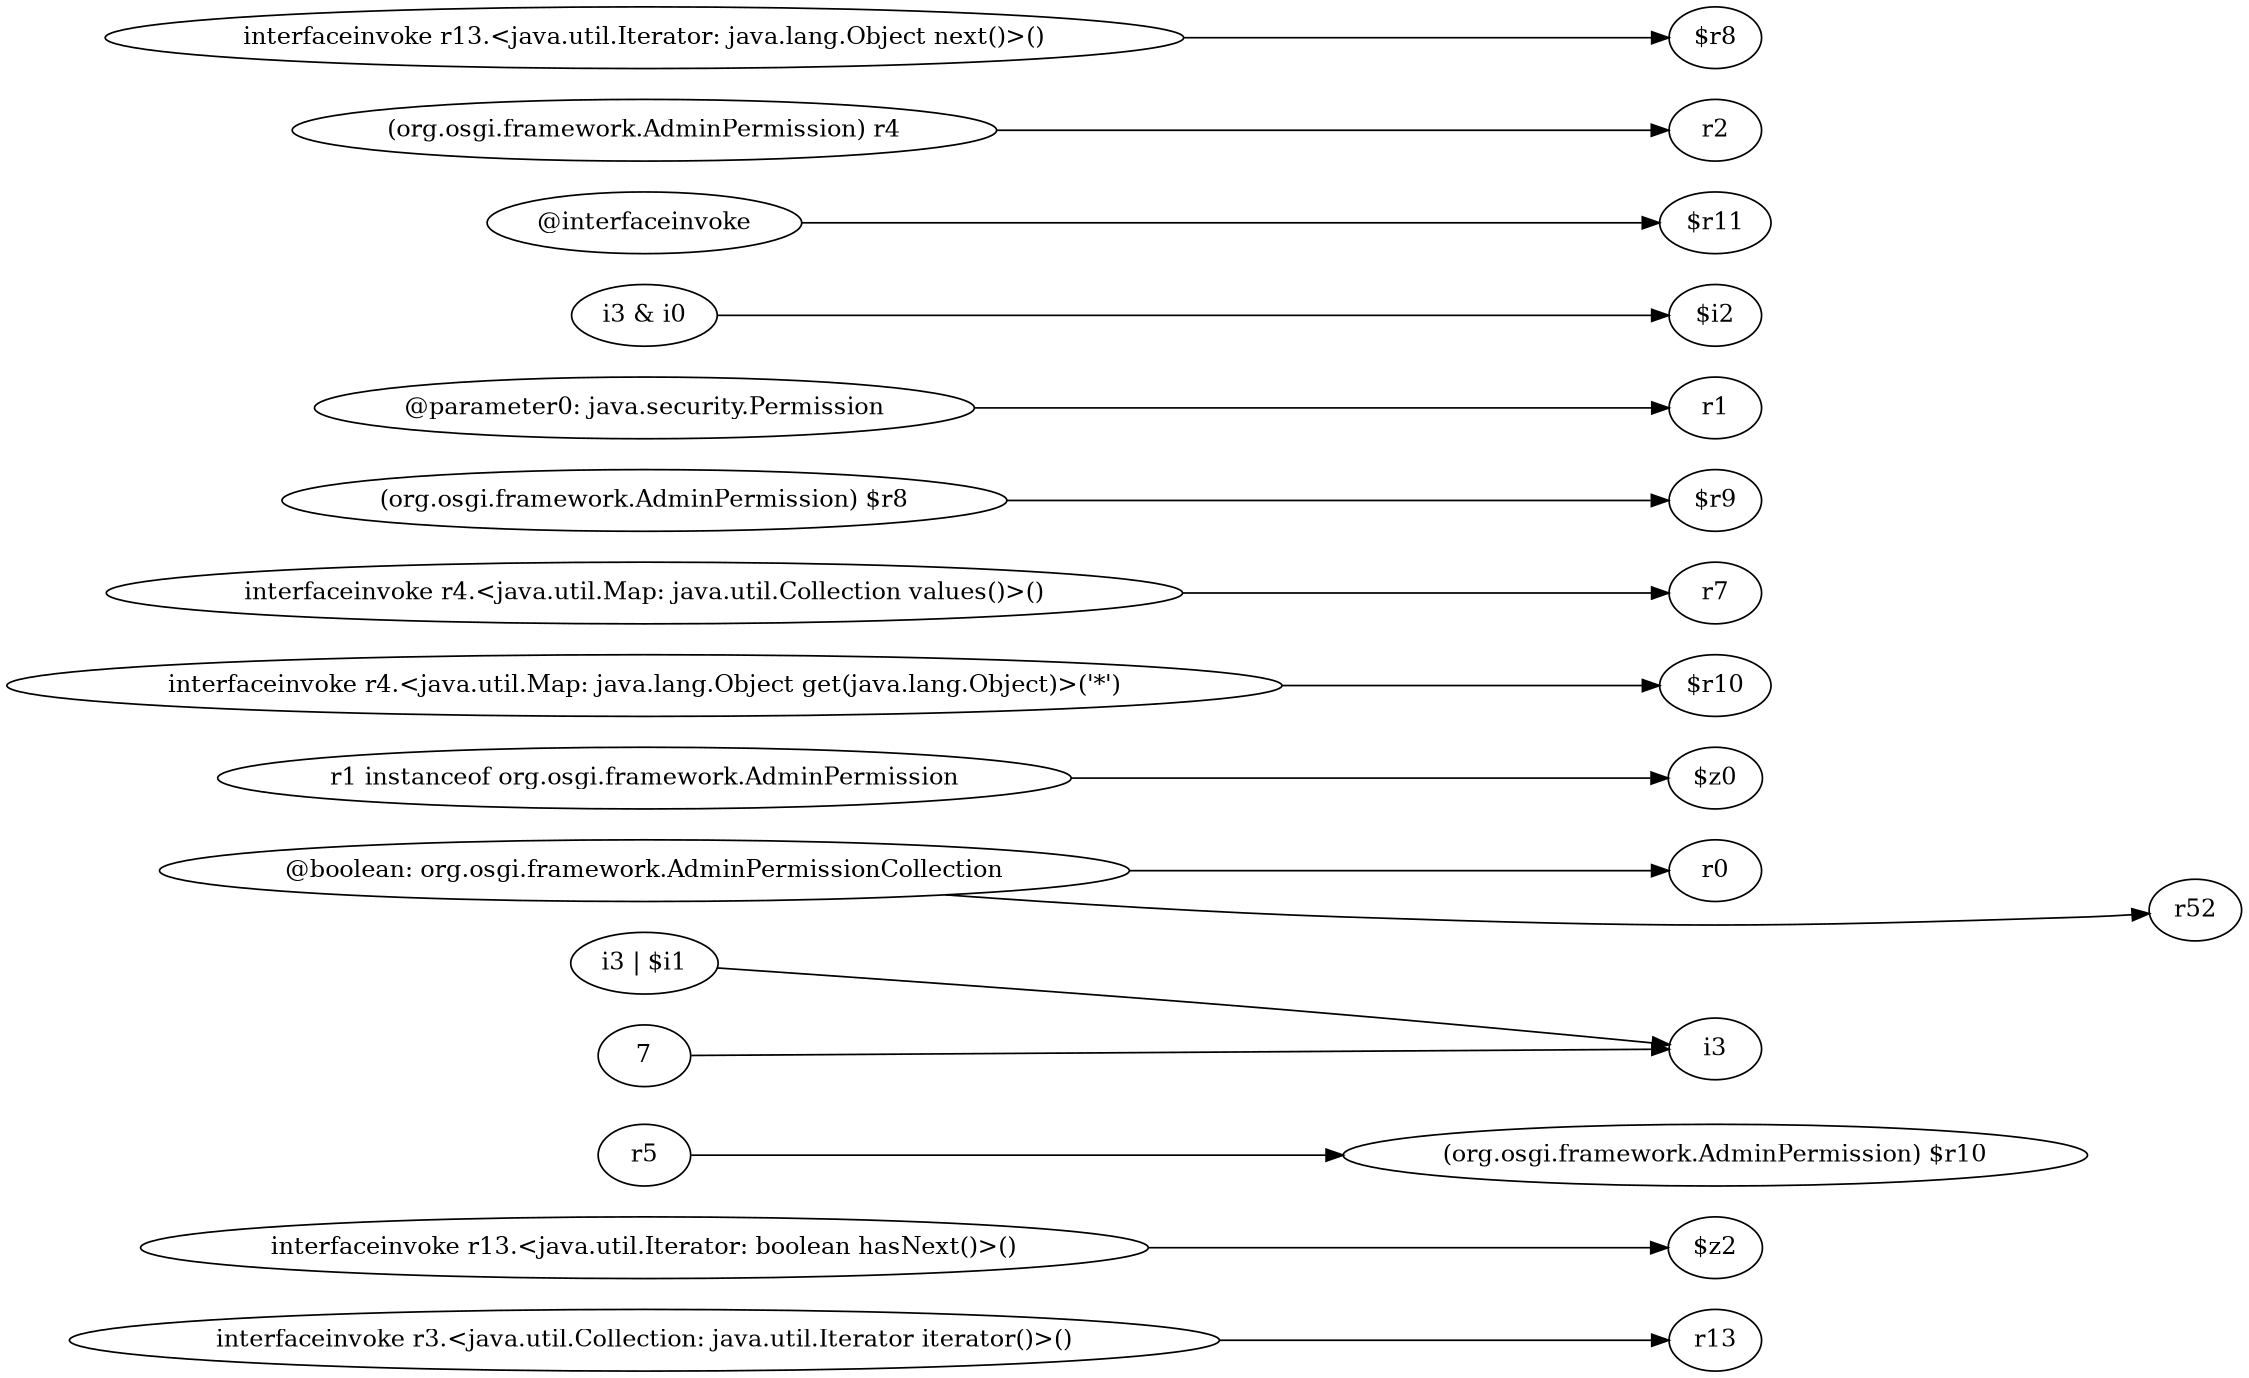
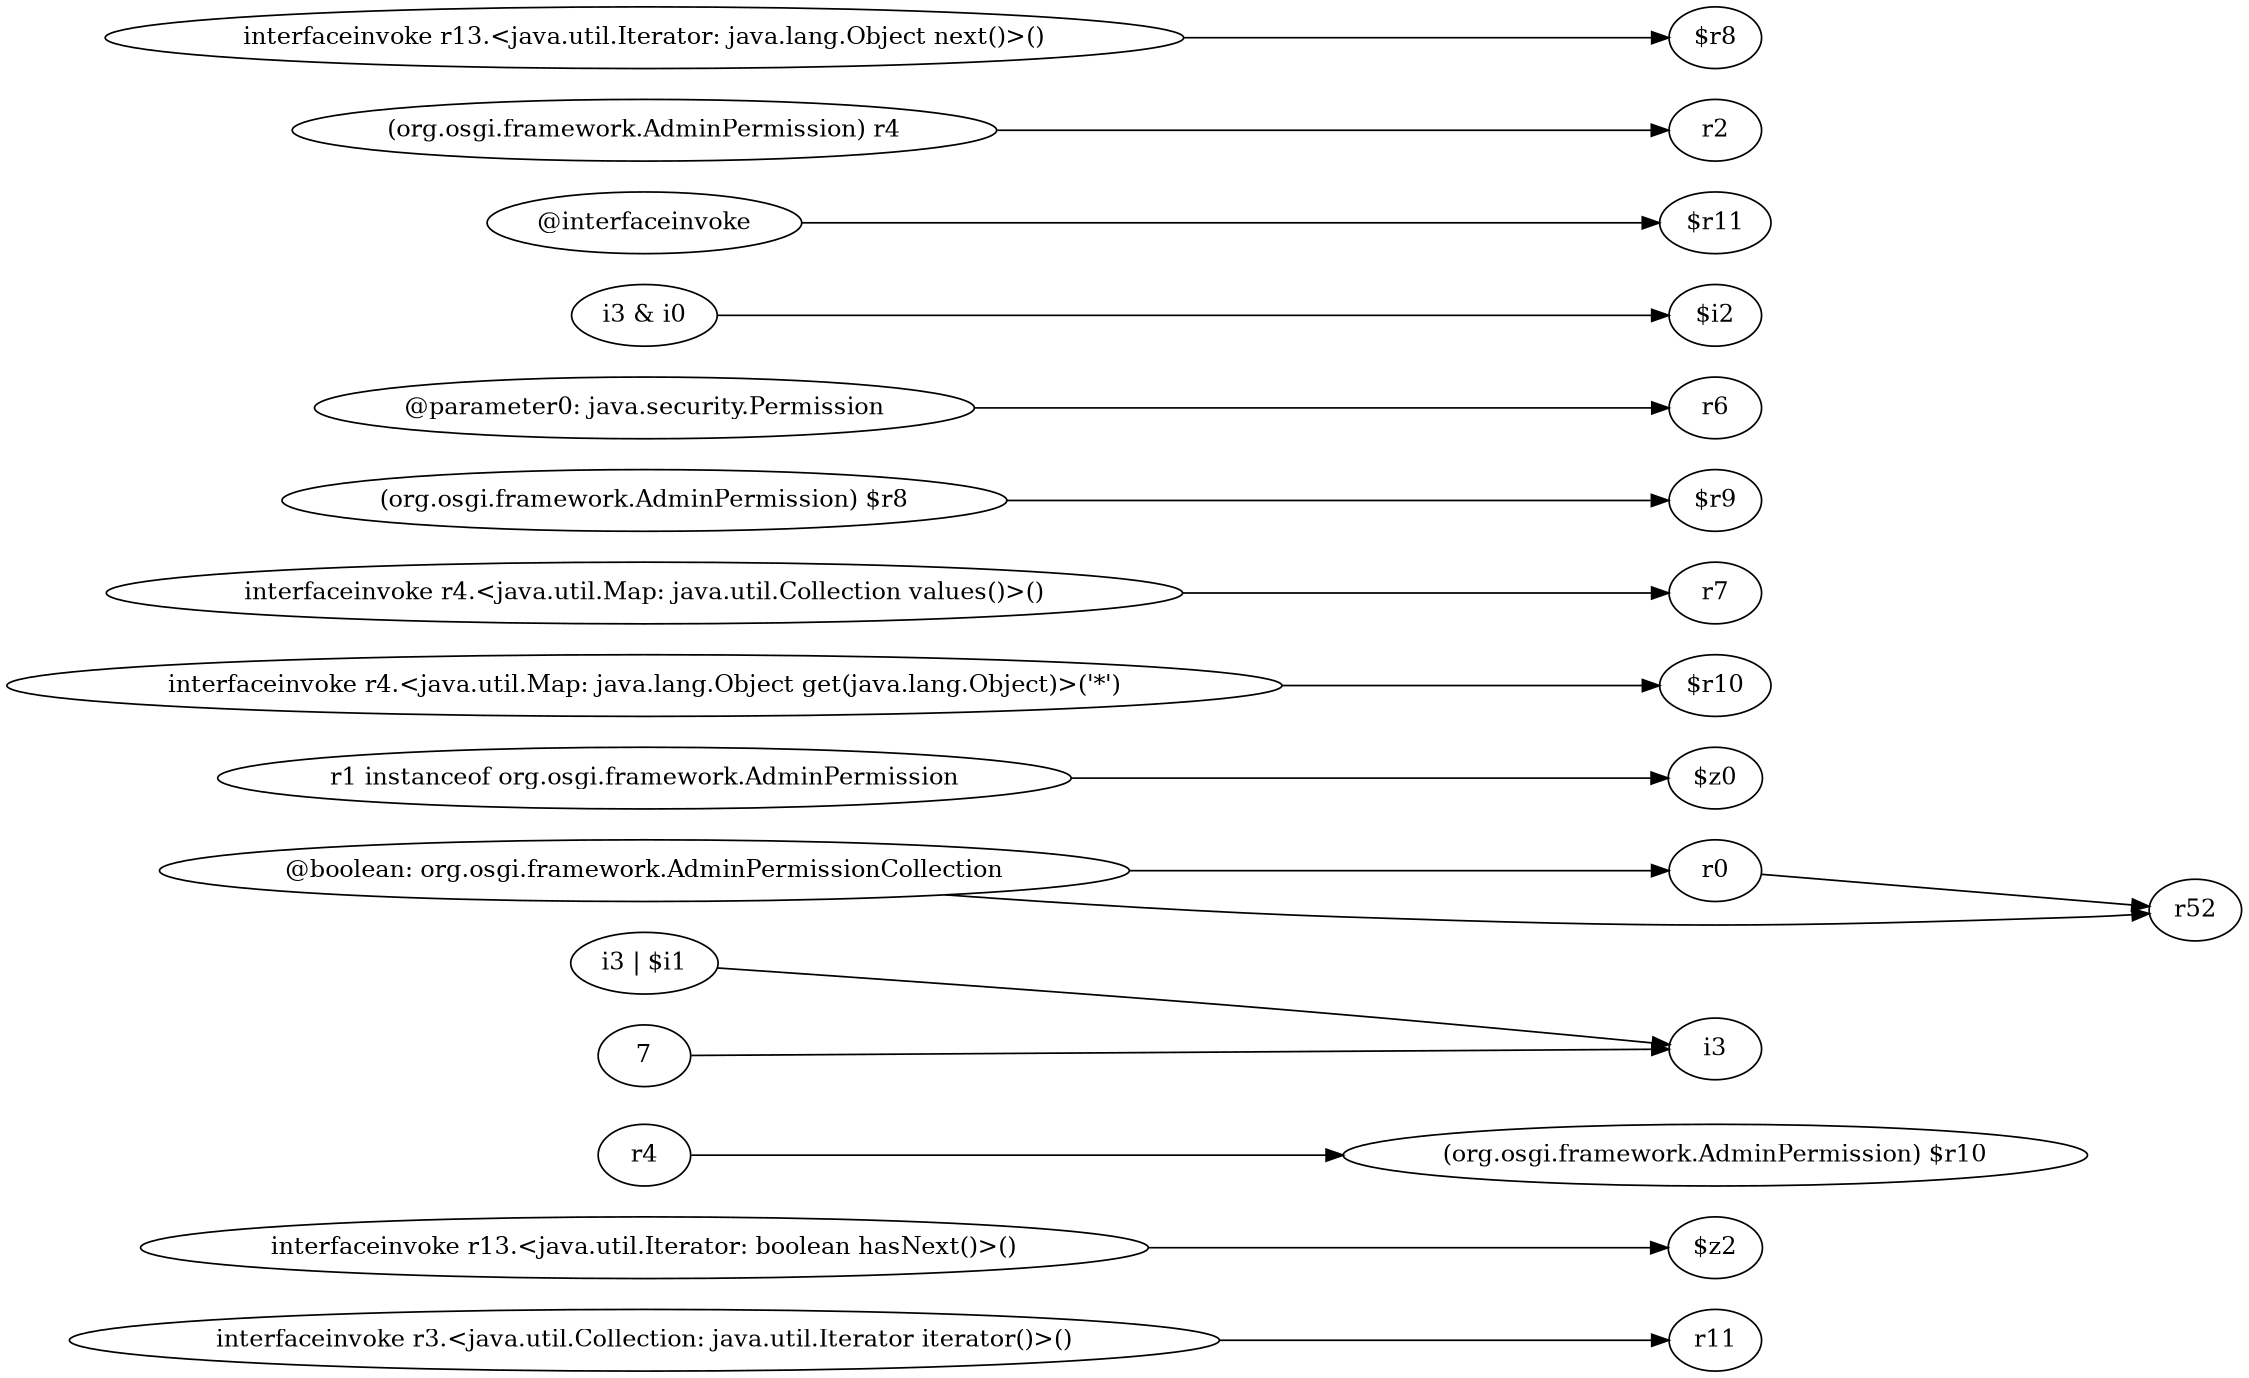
(1715, 408) -> (1715, 408)
none -> (1947, 890)
(644, 1155) -> (644, 1155)
(1715, 1340) -> (1715, 1340)
